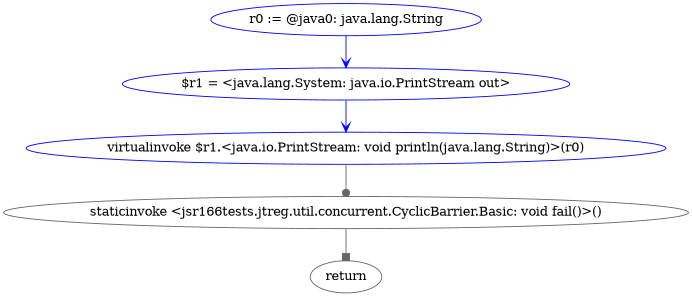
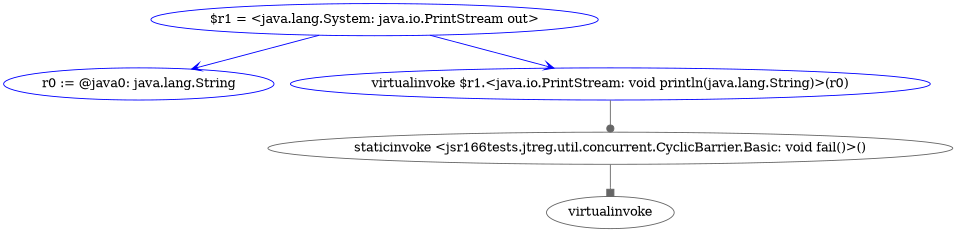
(346, 47) -> (260, 51)
(346, 277) -> (610, 213)
